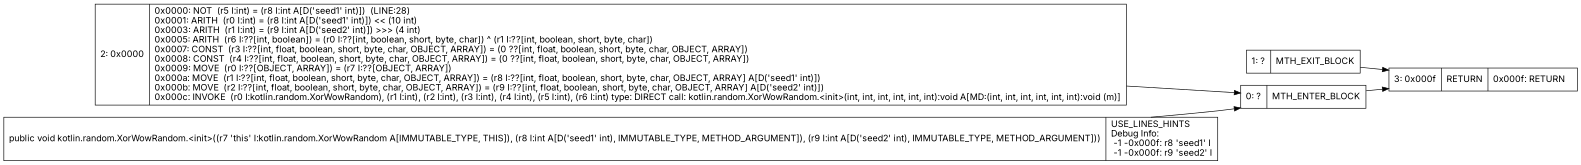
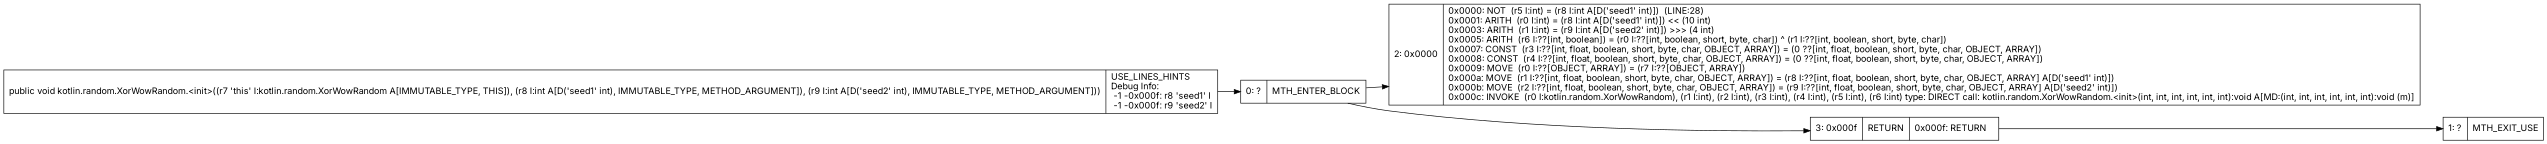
(1315, 61) -> (2505, 128)
(1371, 68) -> (2218, 129)
(1180, 89) -> (1374, 87)
